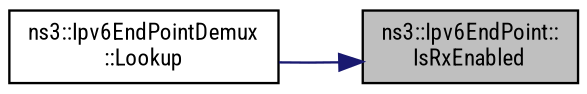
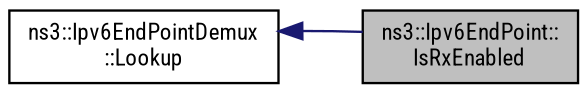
(309, 63) -> (333, 31)
